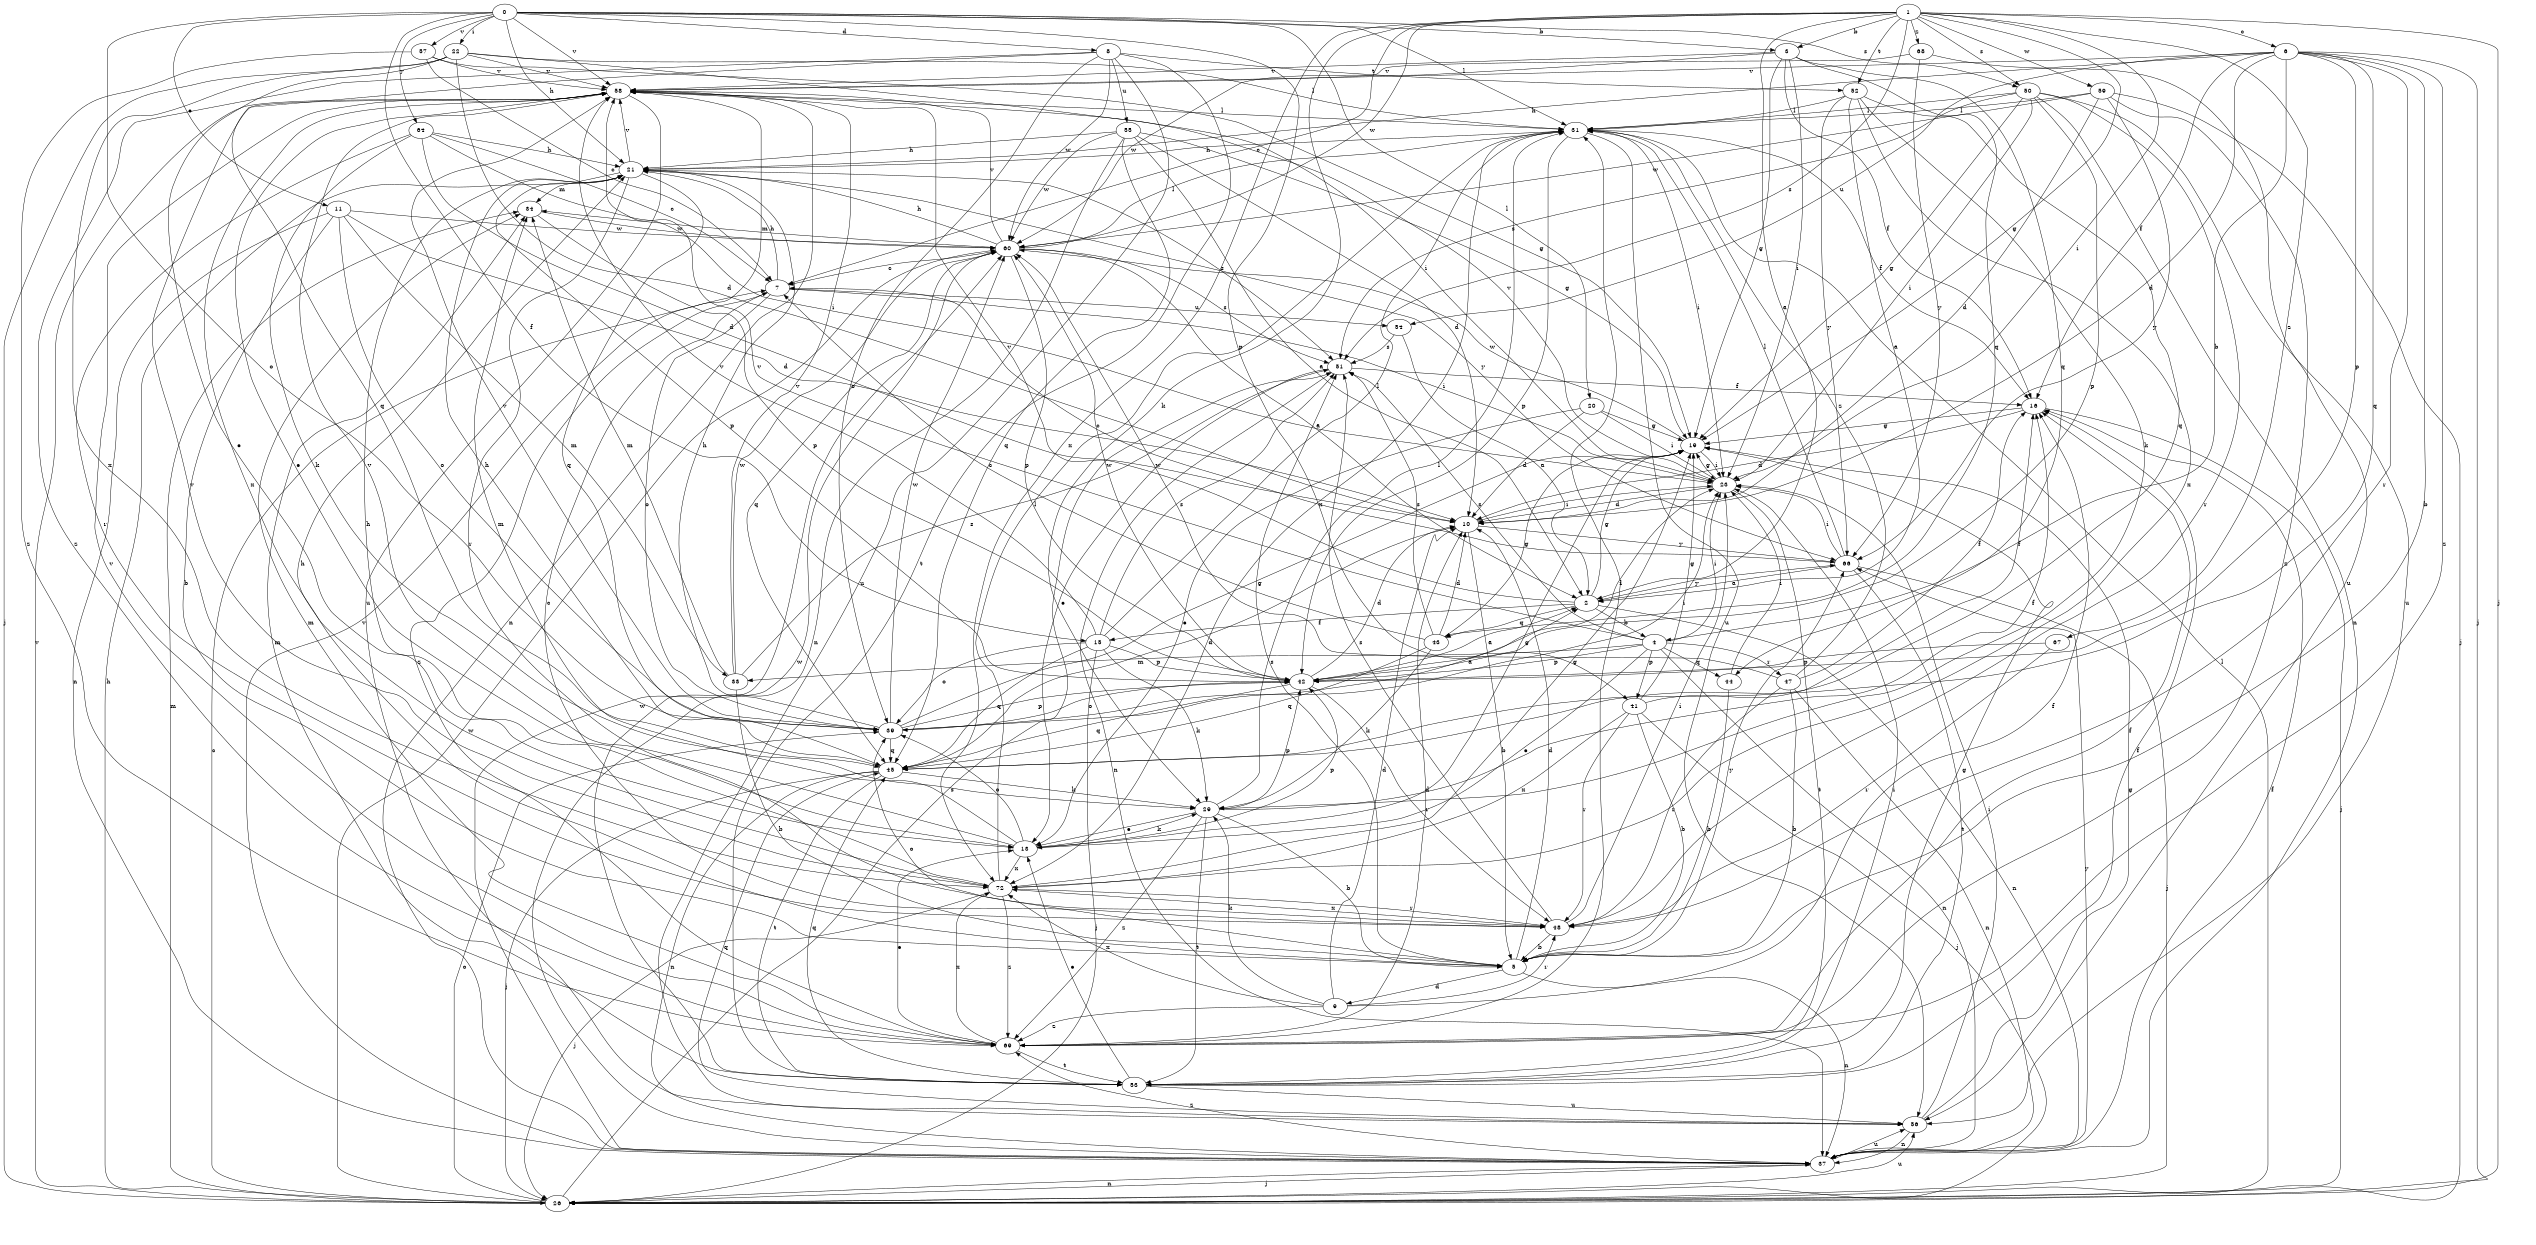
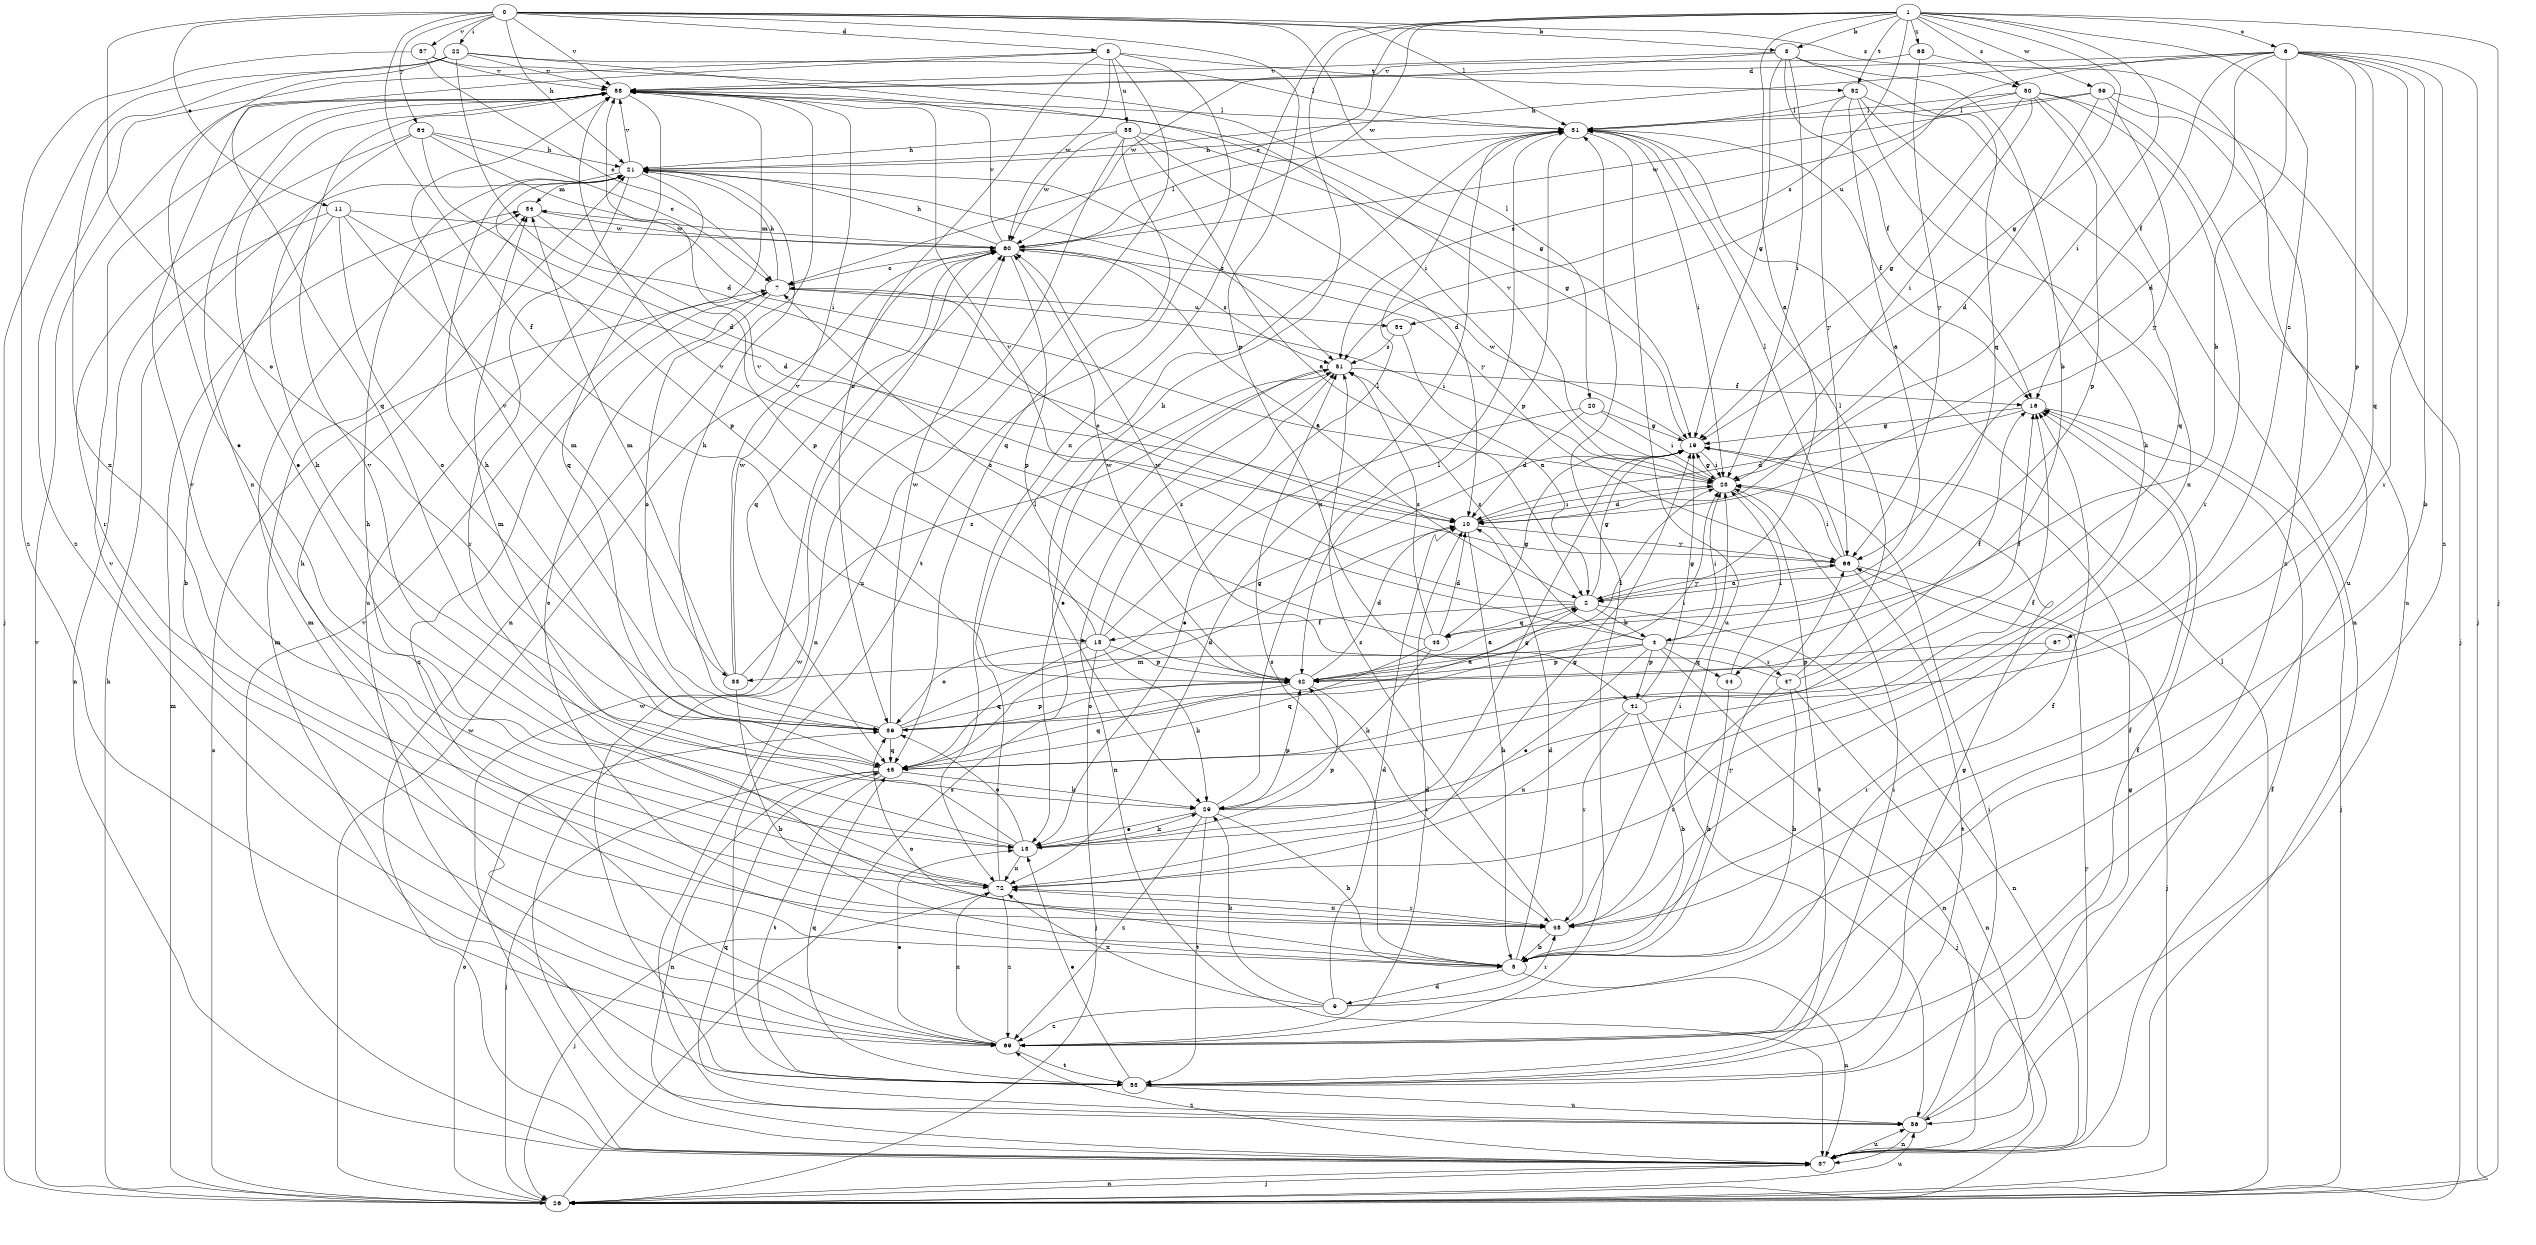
(1752, 71) -> (1752, 71)
(2063, 367) -> (2063, 367)
(1840, 406) -> (1840, 406)
